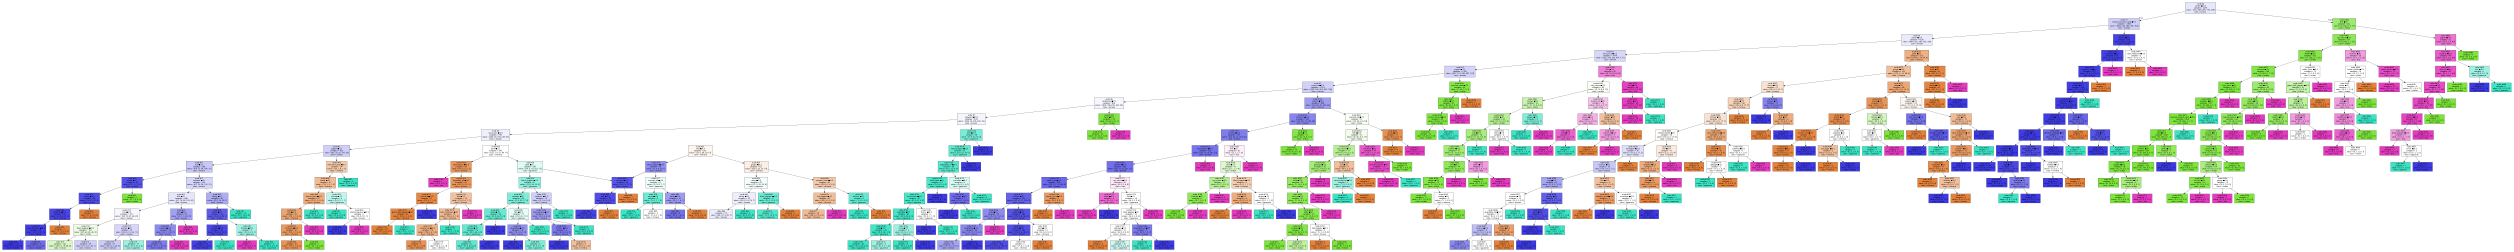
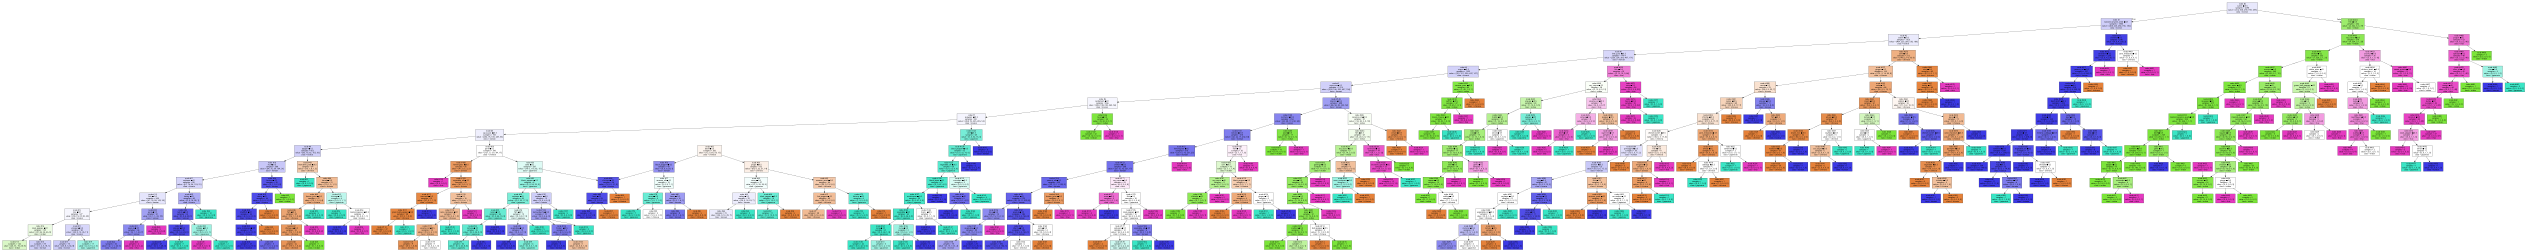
(2200, 190) -> (2203, 173)
